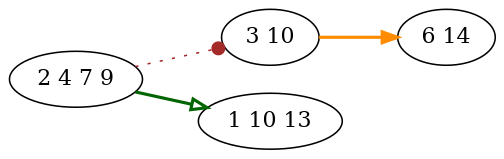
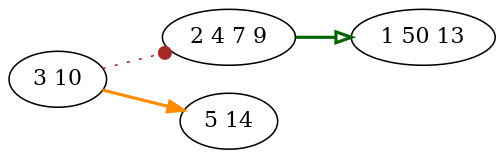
(446, 37) -> (229, 121)
(174, 58) -> (131, 61)
(270, 121) -> (423, 37)
